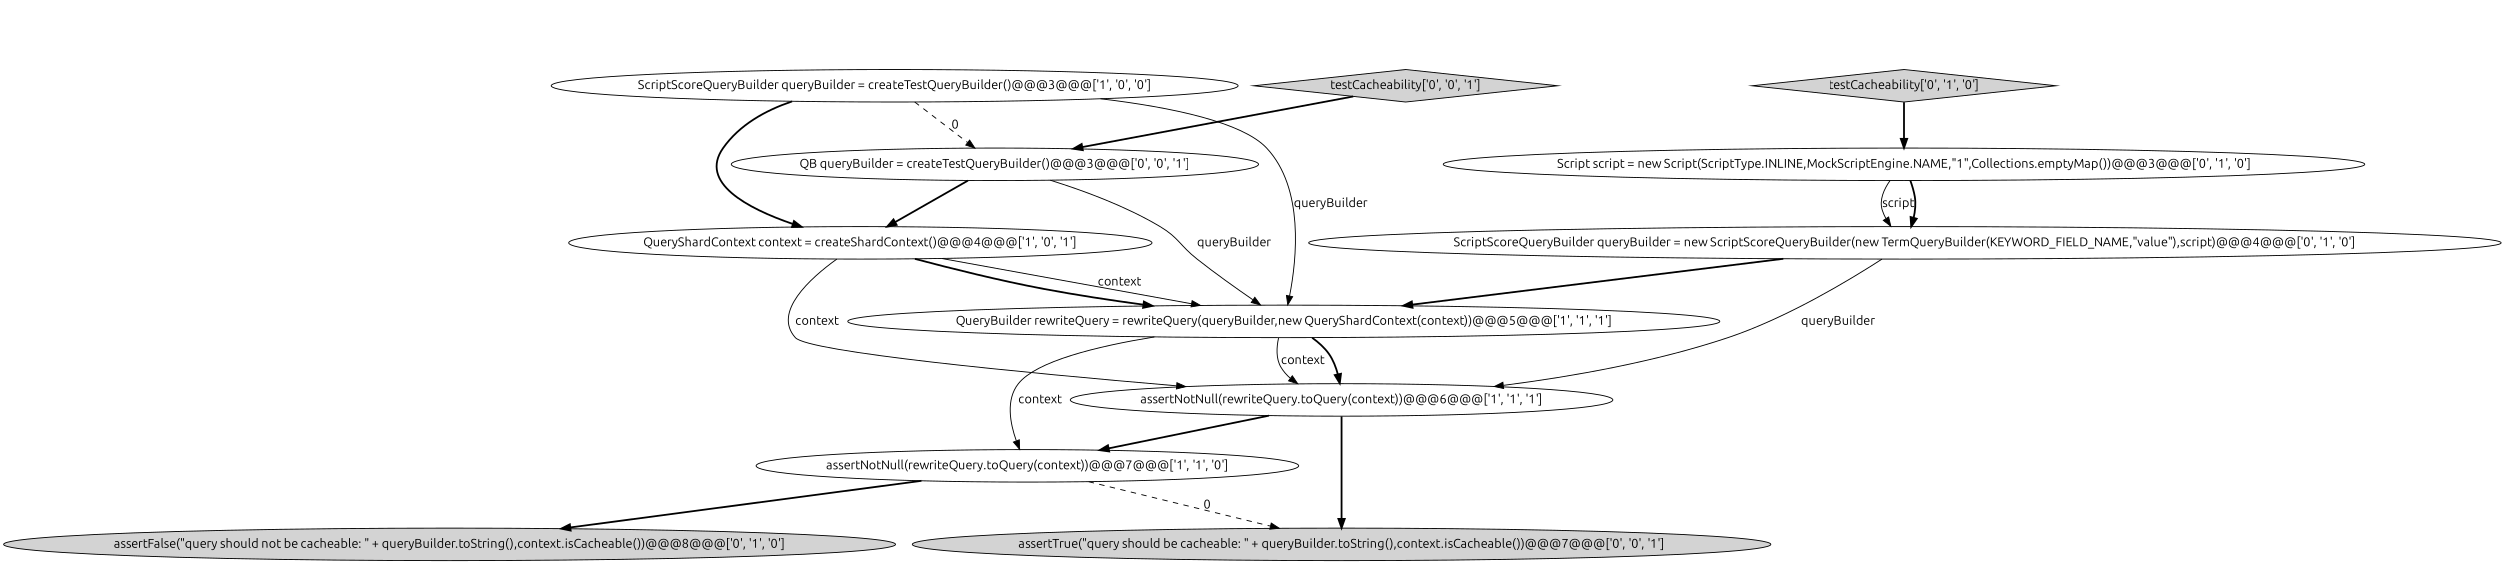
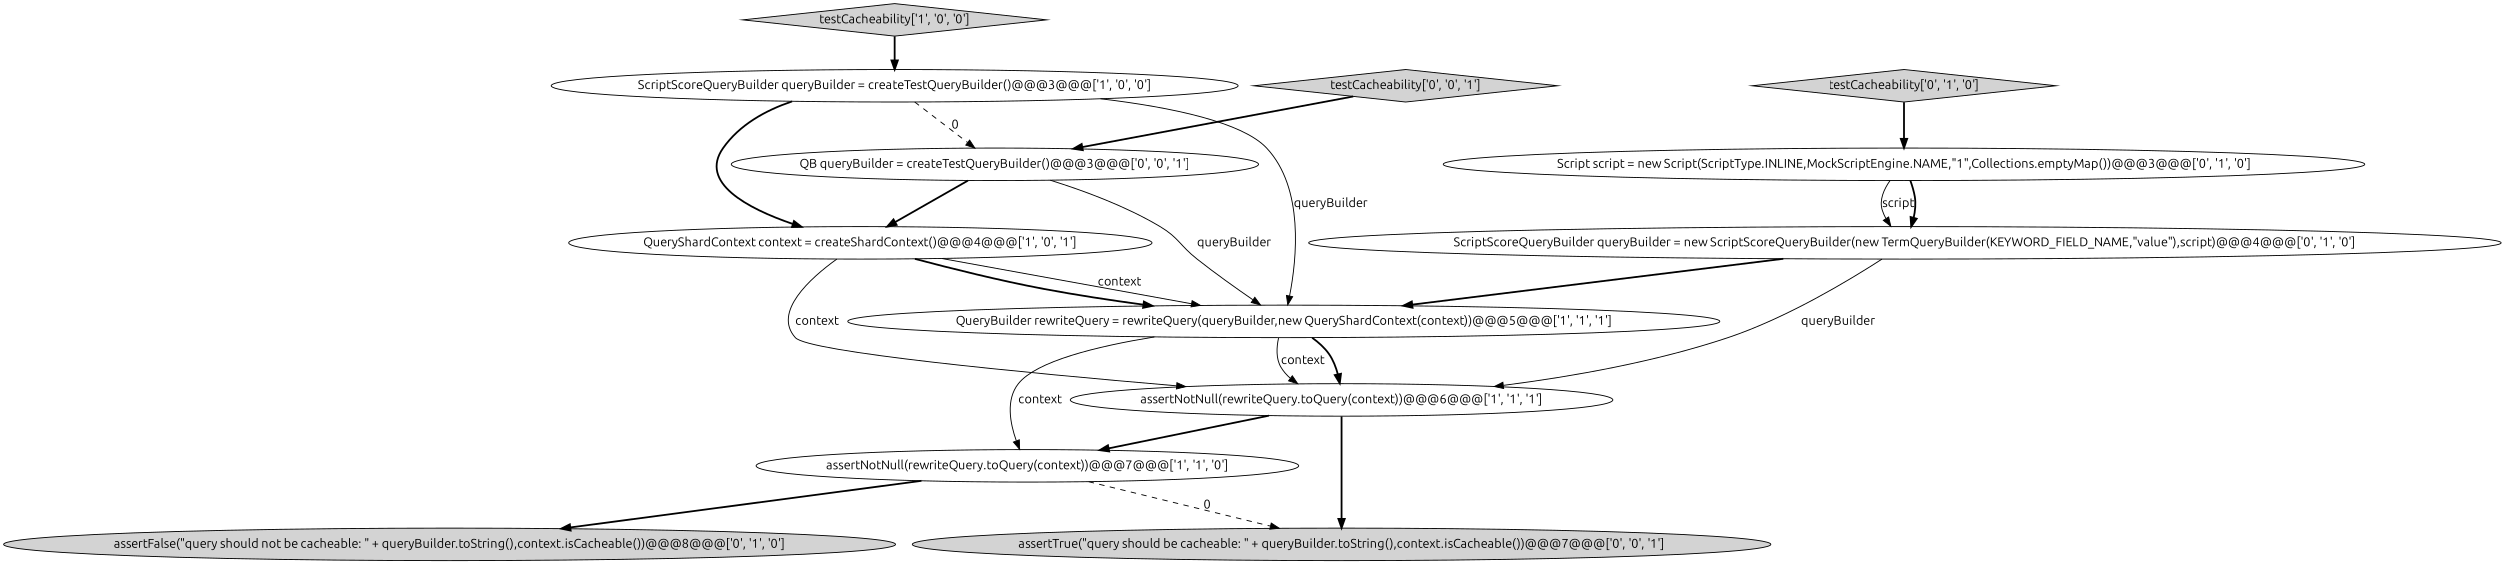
none -> (895, 20)
